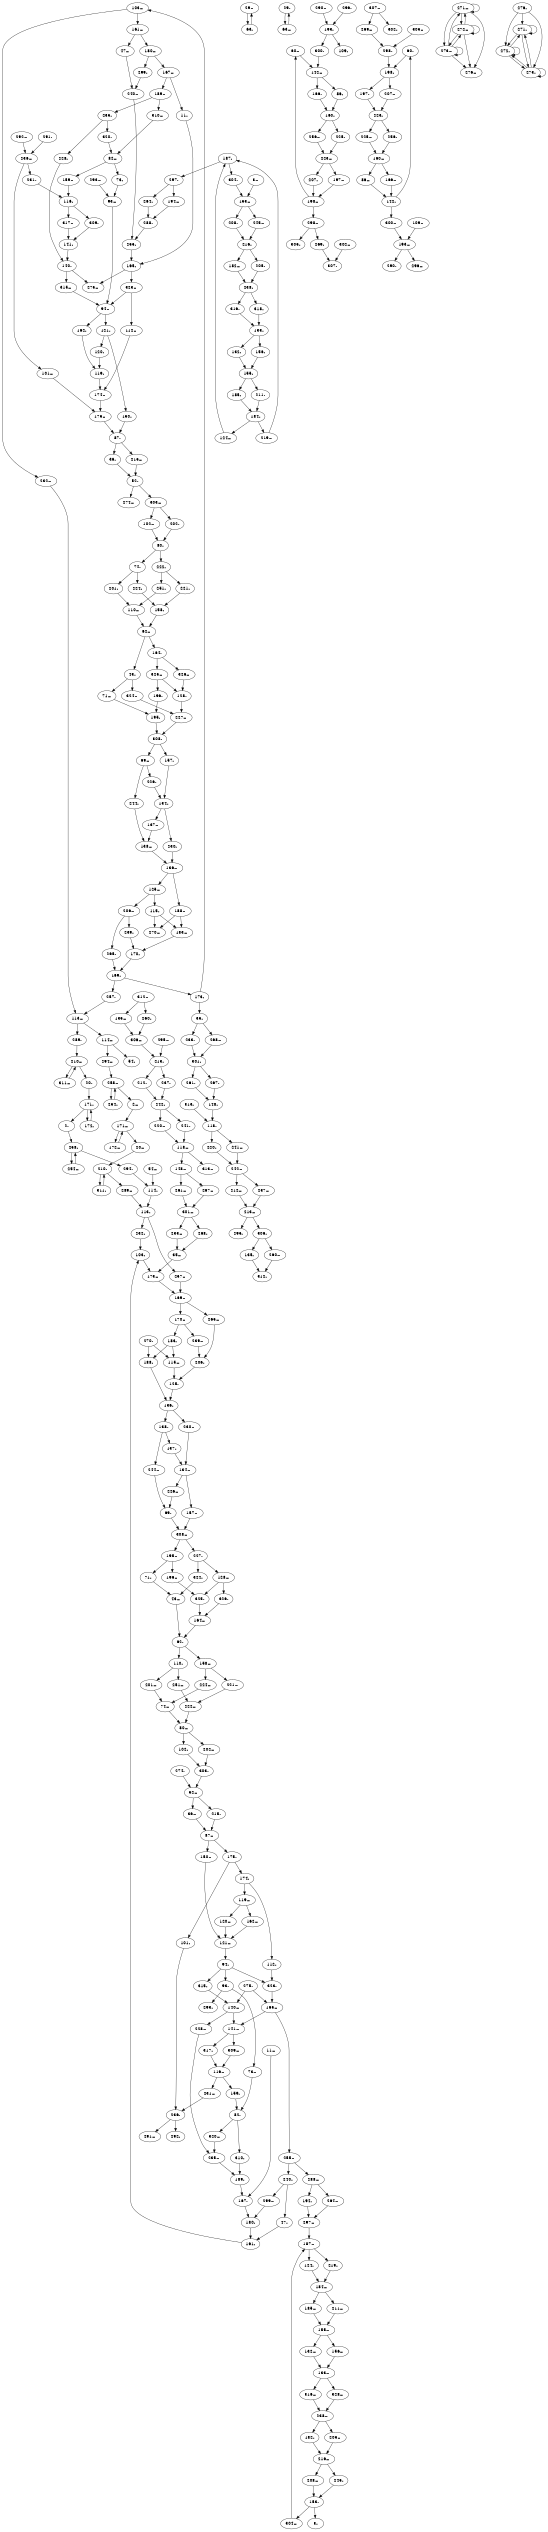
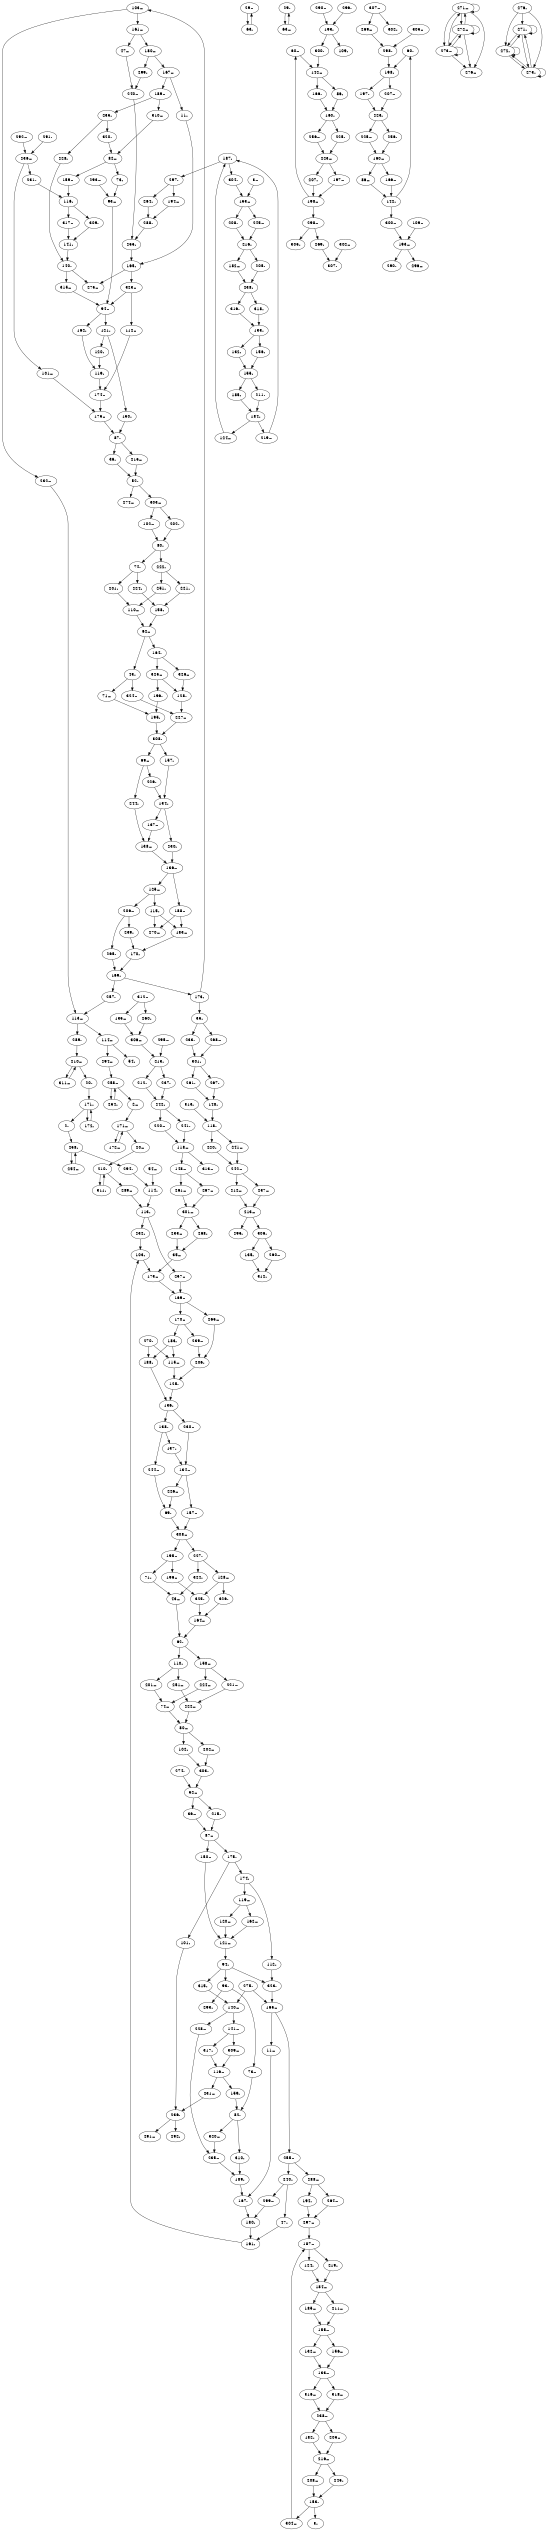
(255, 2017) -> (272, 2028)
(338, 2395) -> (338, 2395)
